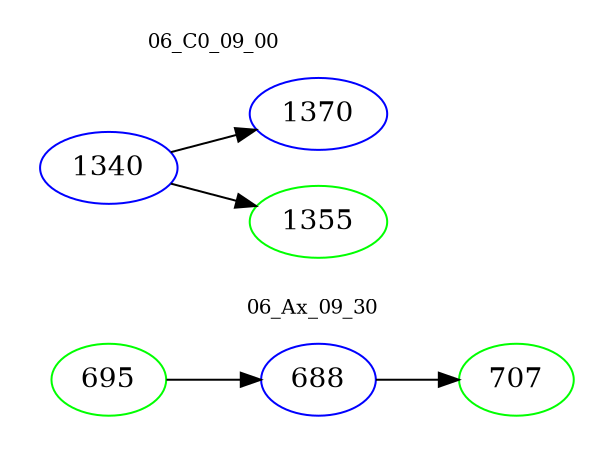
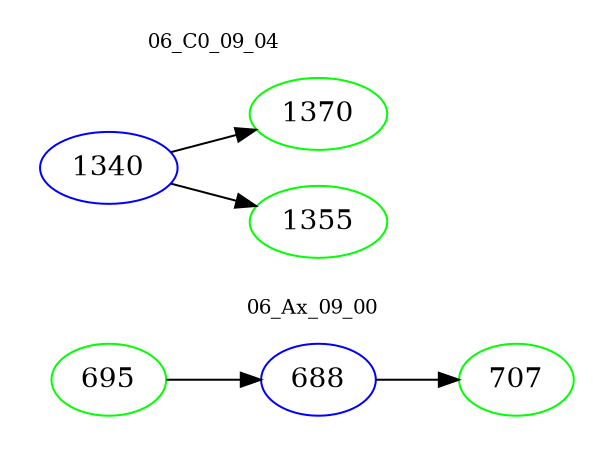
(214, 43) -> (214, 43)
(318, 114) -> (318, 114)
(313, 309) -> (313, 309)
